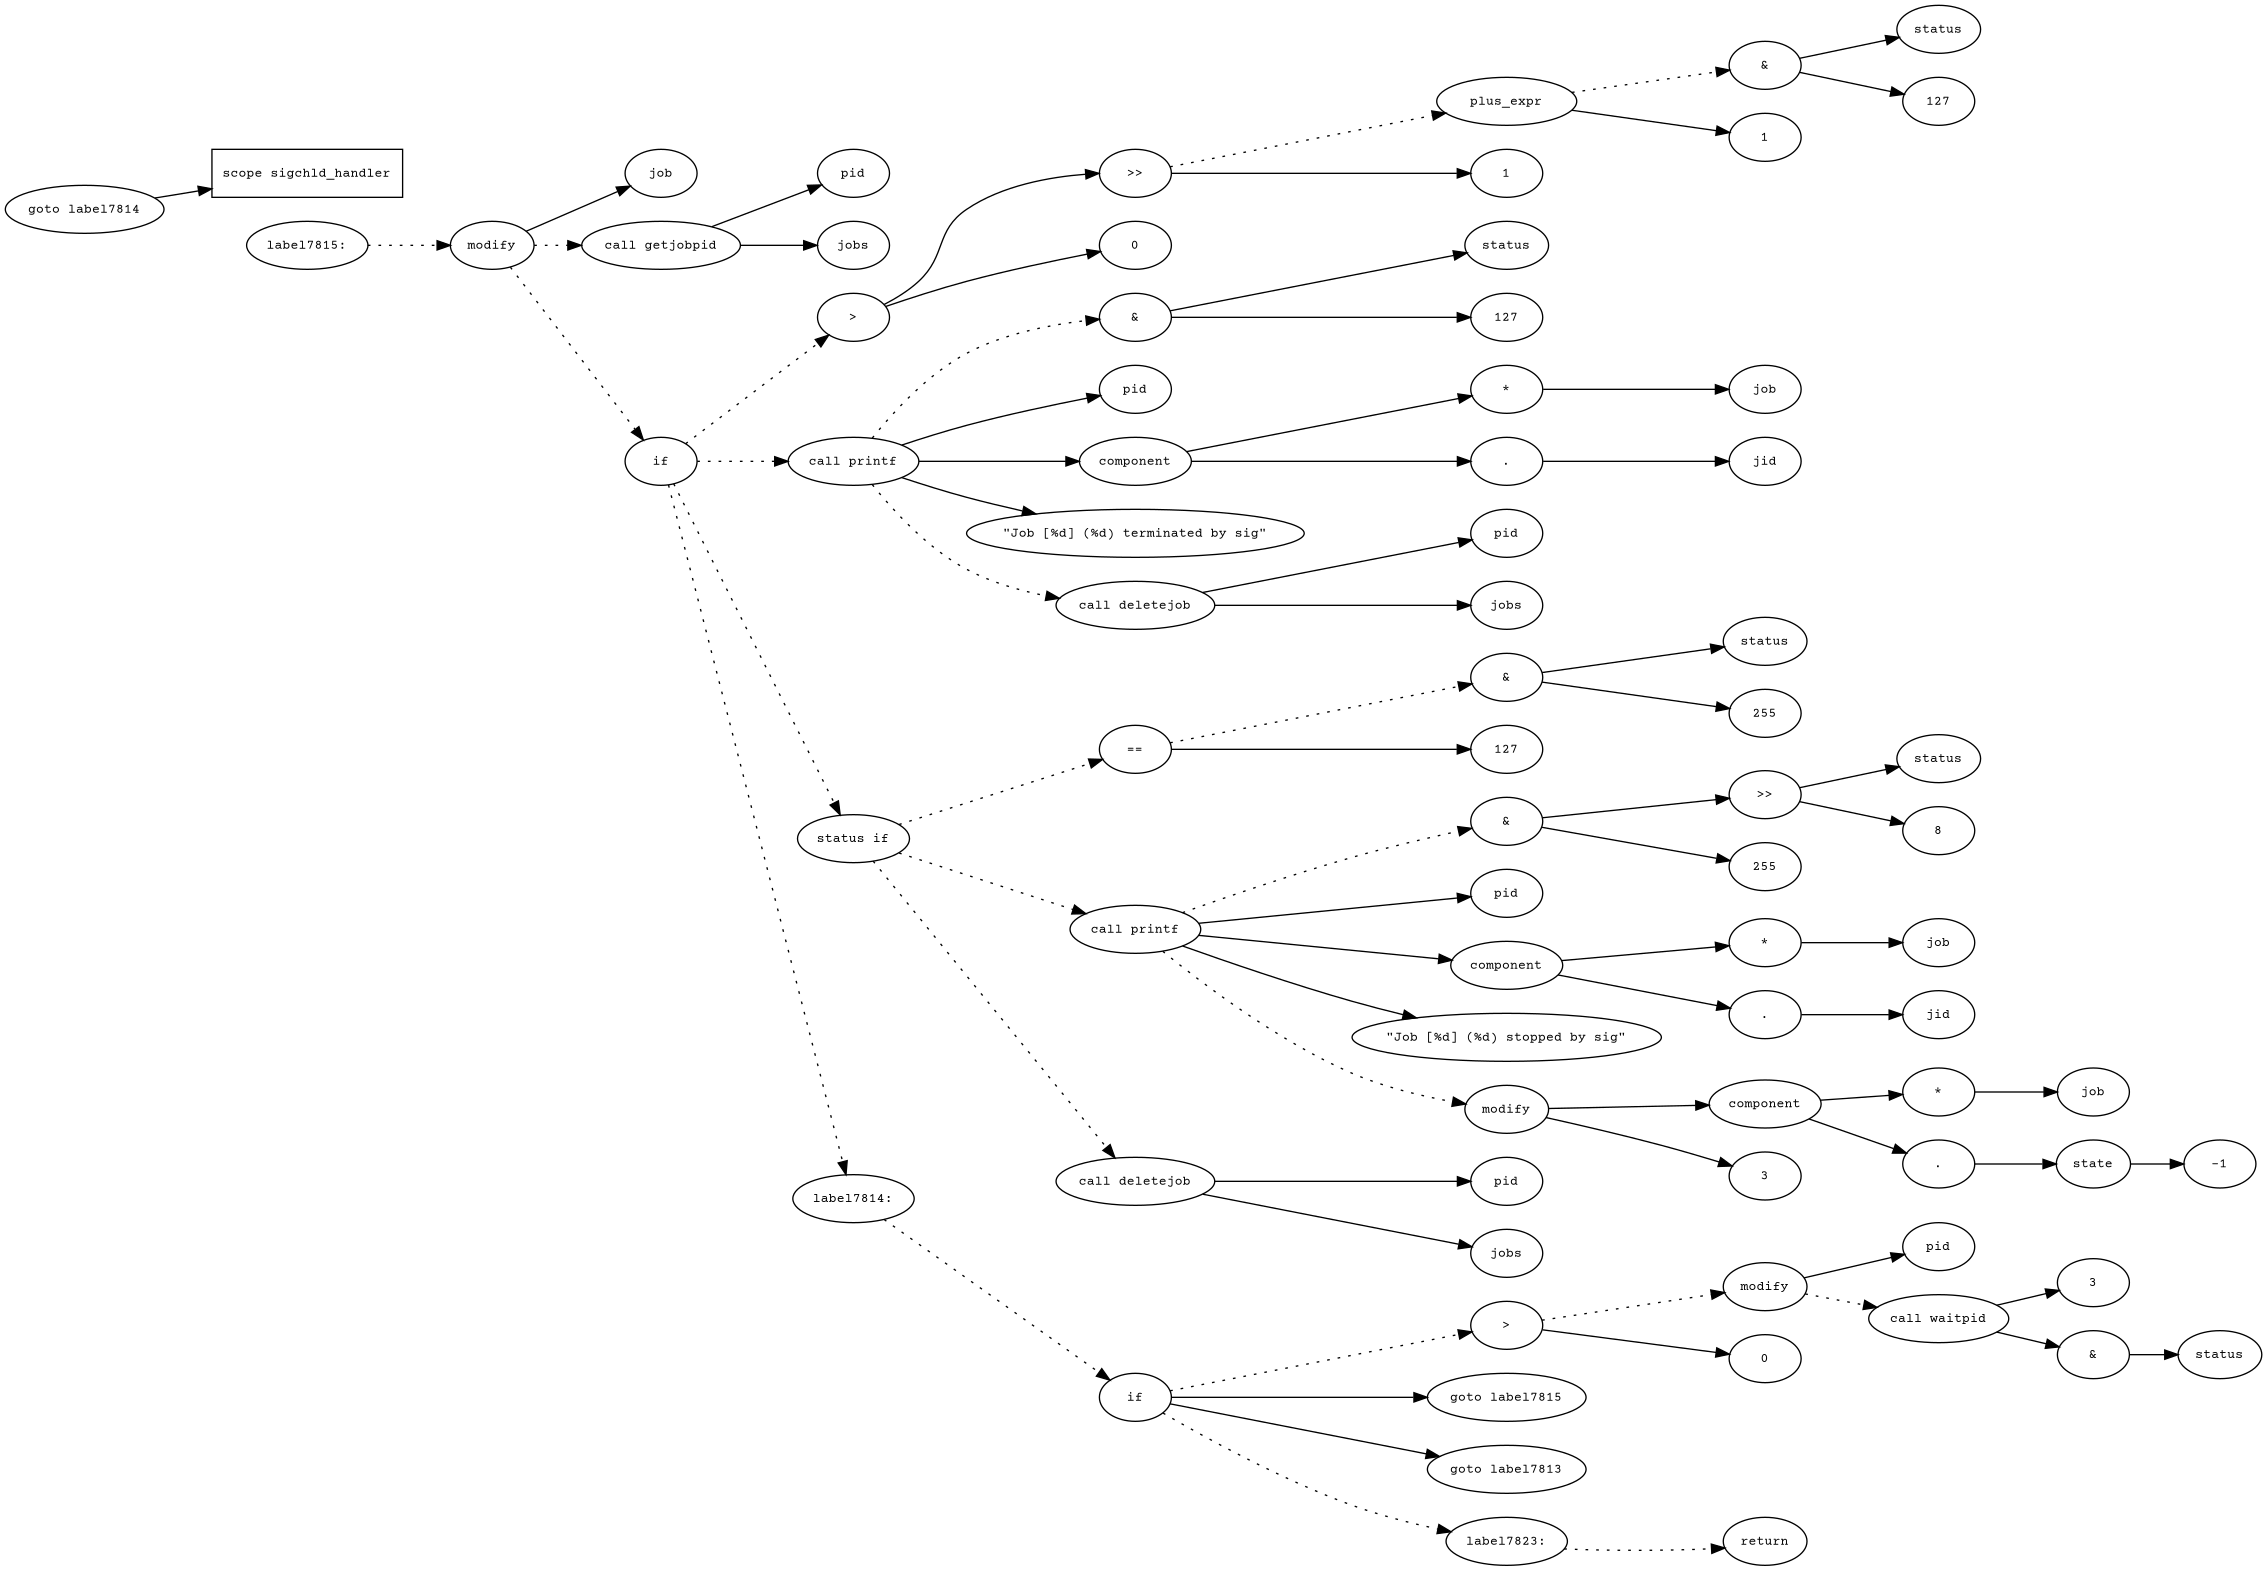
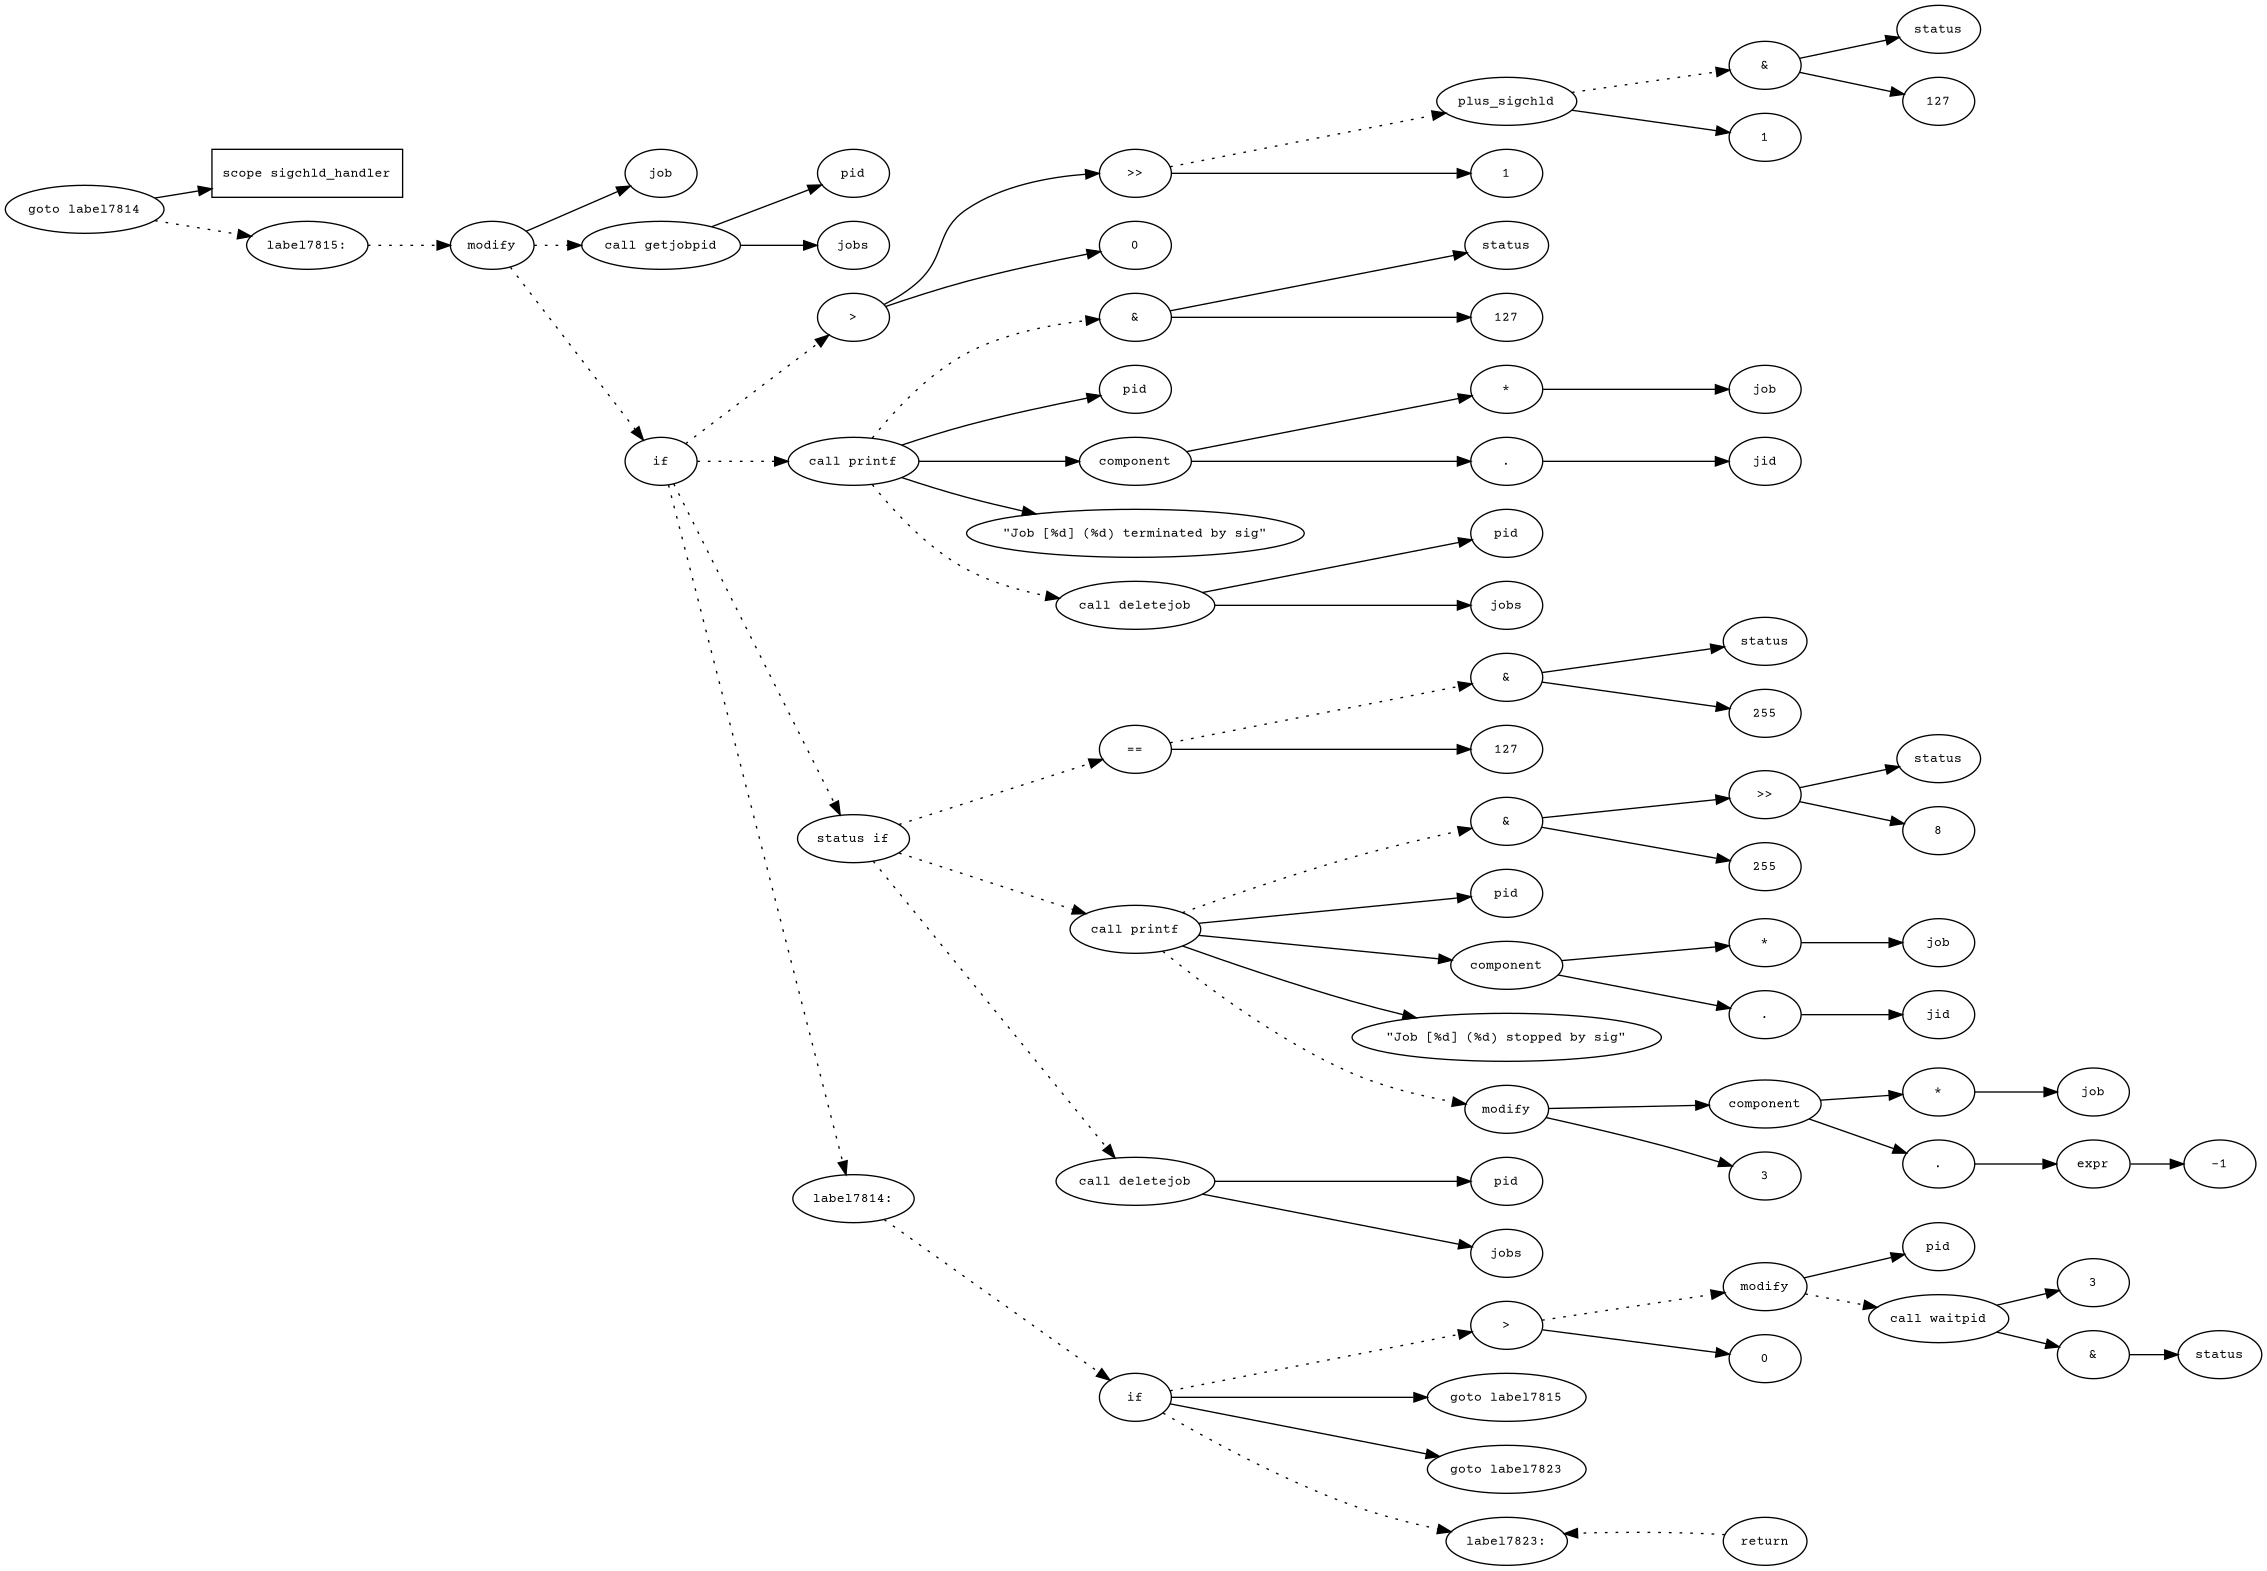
(1507, 101) -> (1507, 101)
none -> (196, 227)
(2093, 1164) -> (2093, 1164)
(1507, 1469) -> (1507, 1469)
(1638, 1550) -> (1651, 1532)
